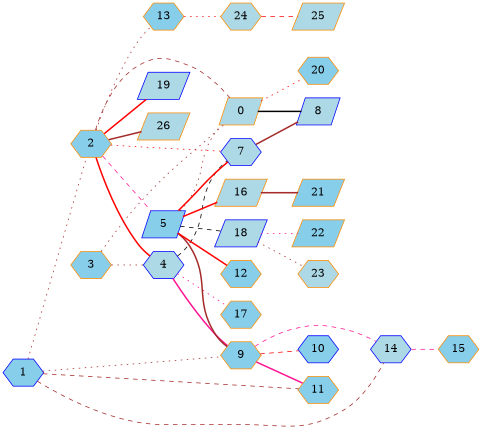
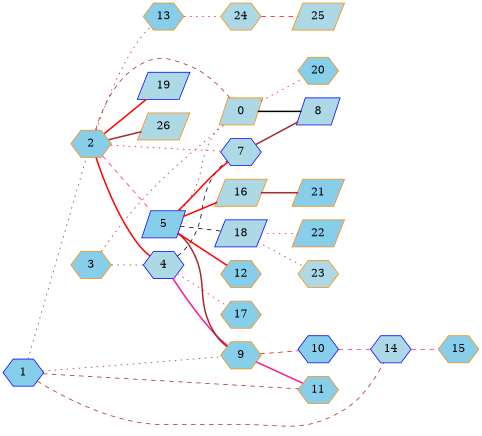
(315, 325) -> (354, 349)
